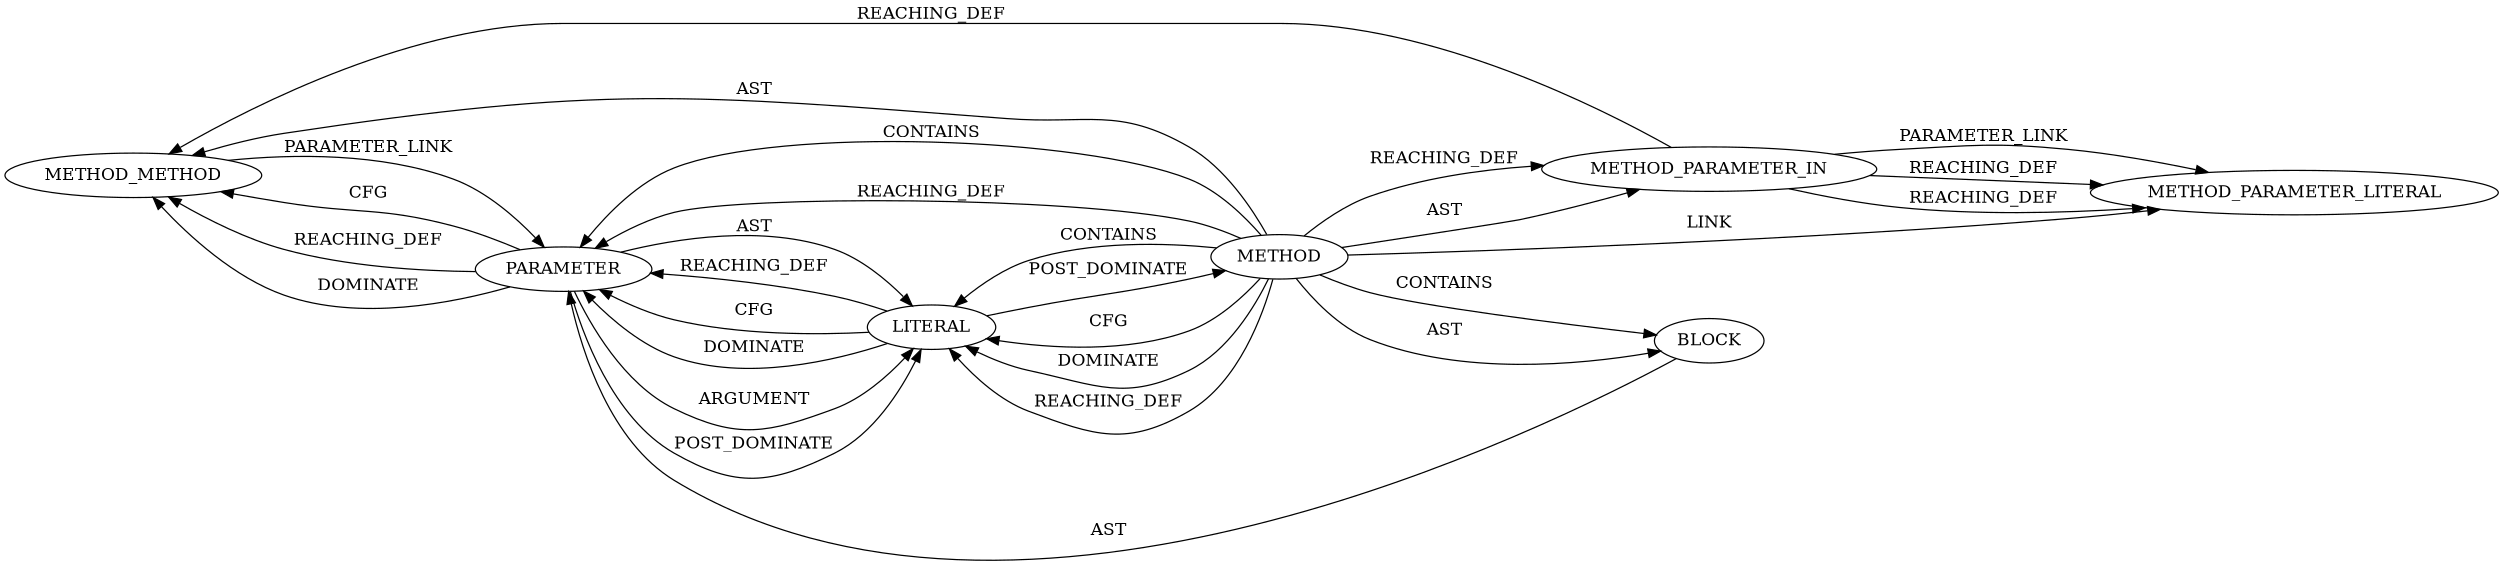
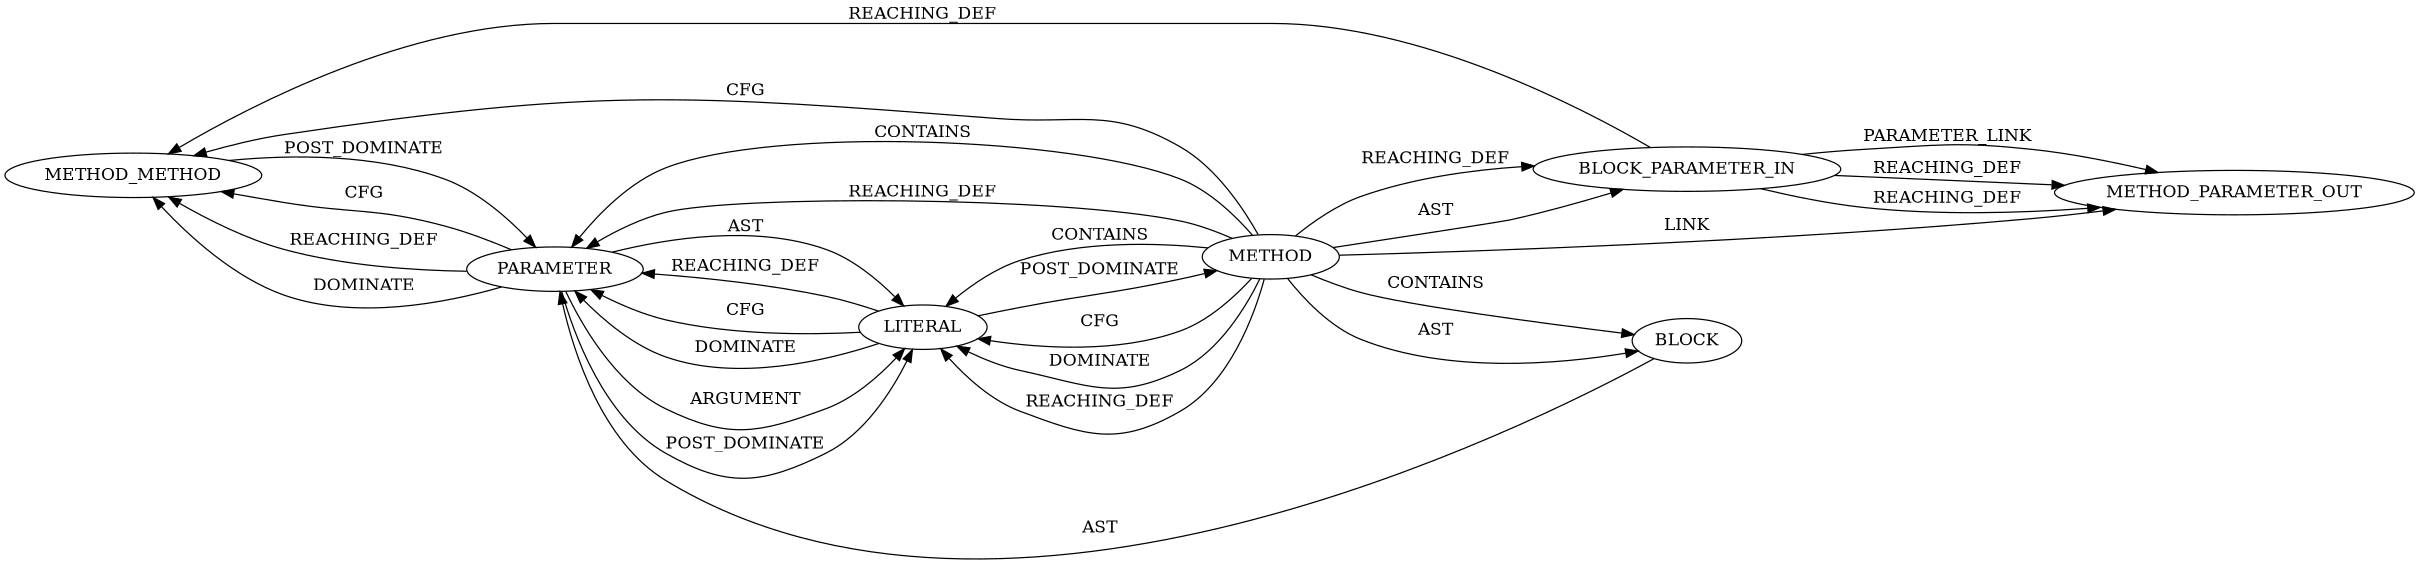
(754, 90) -> (746, 91)
(369, 148) -> (364, 149)
(1709, 169) -> (1687, 169)
(2294, 193) -> (2234, 193)
